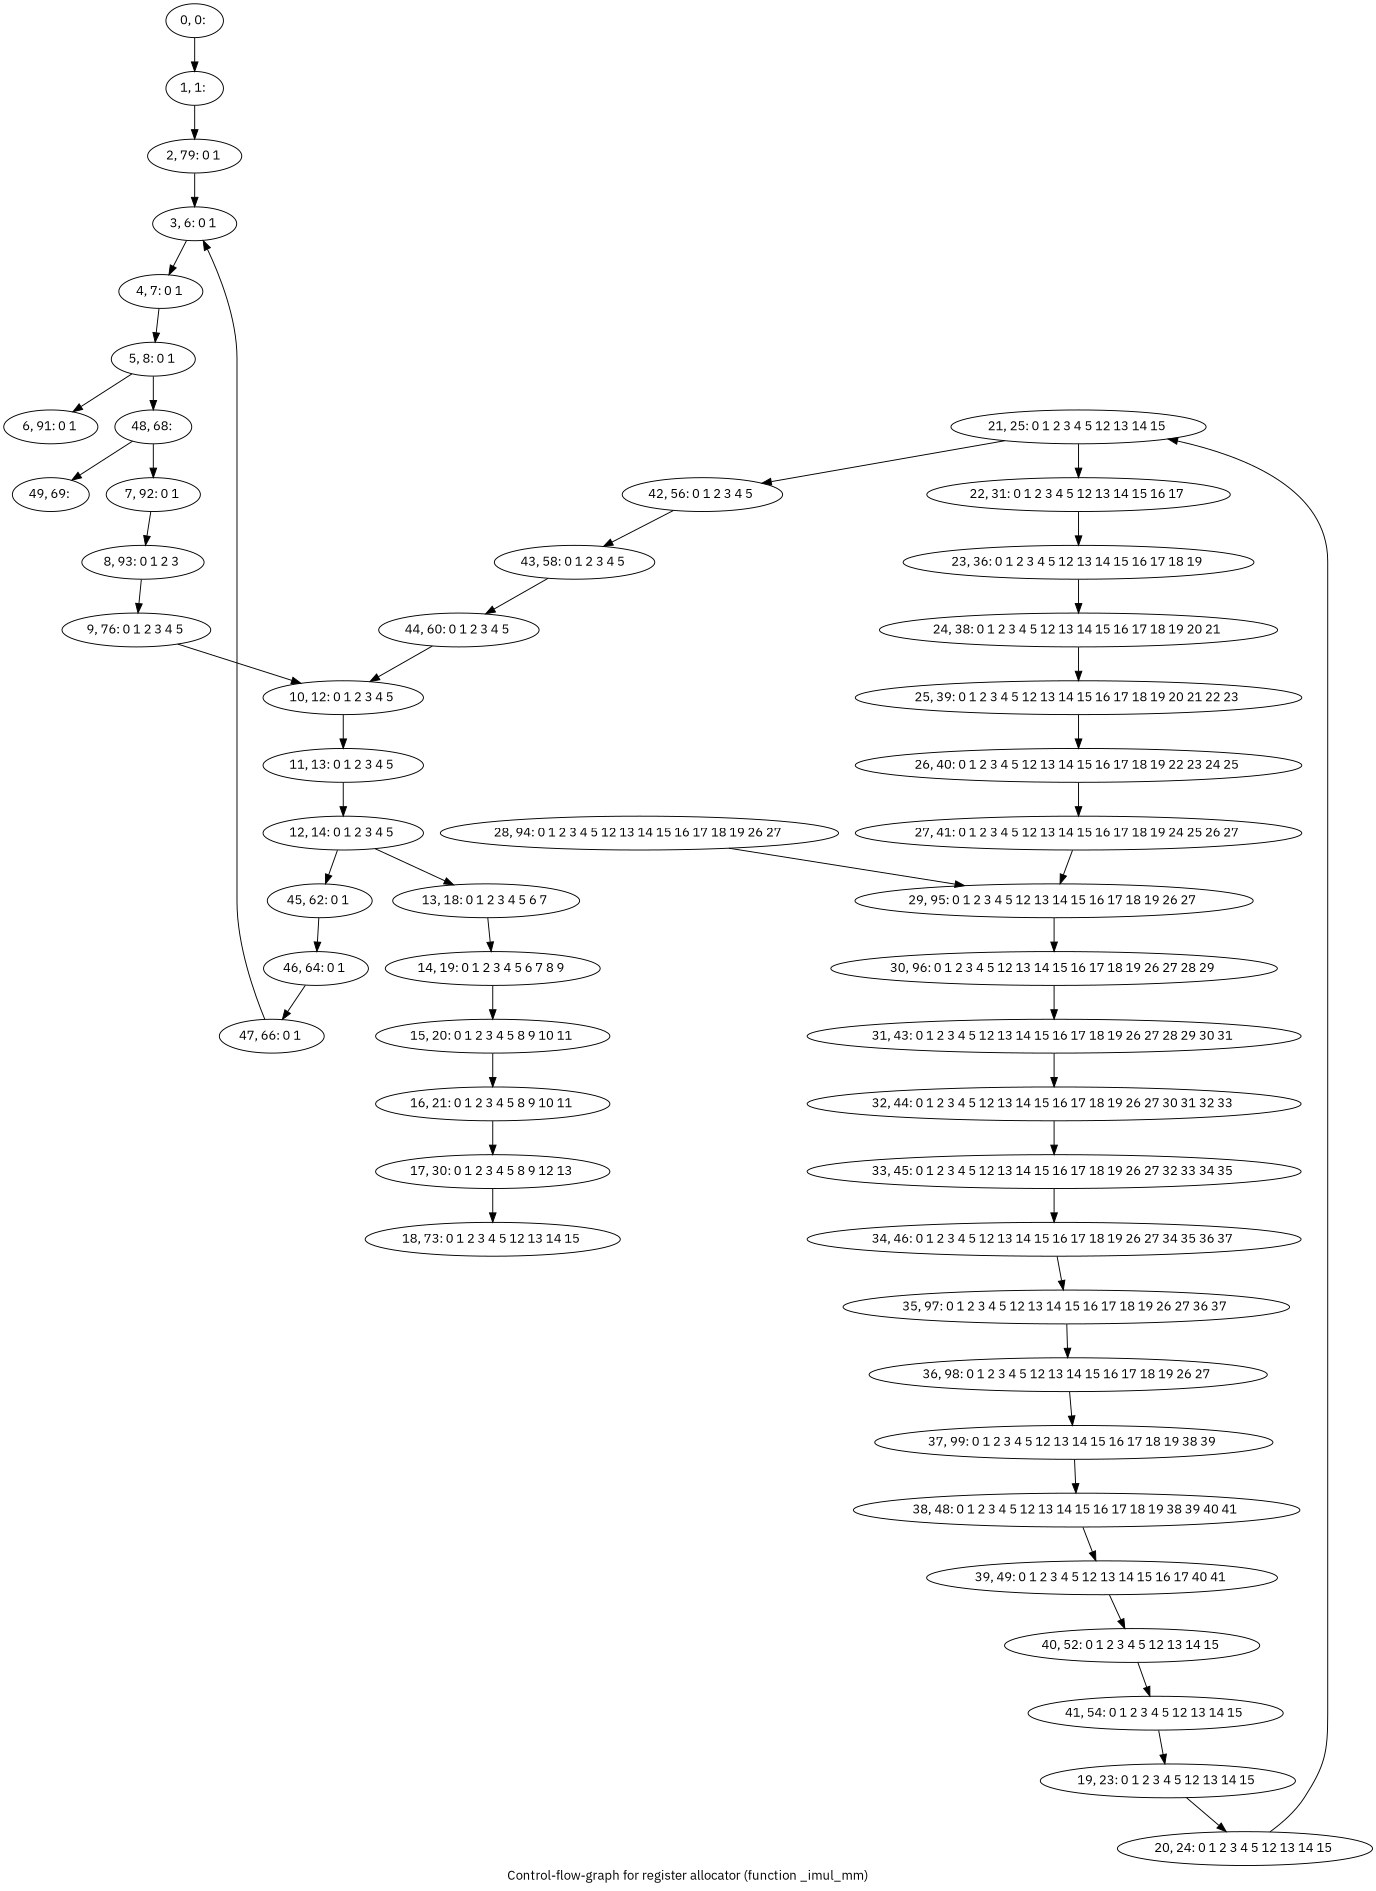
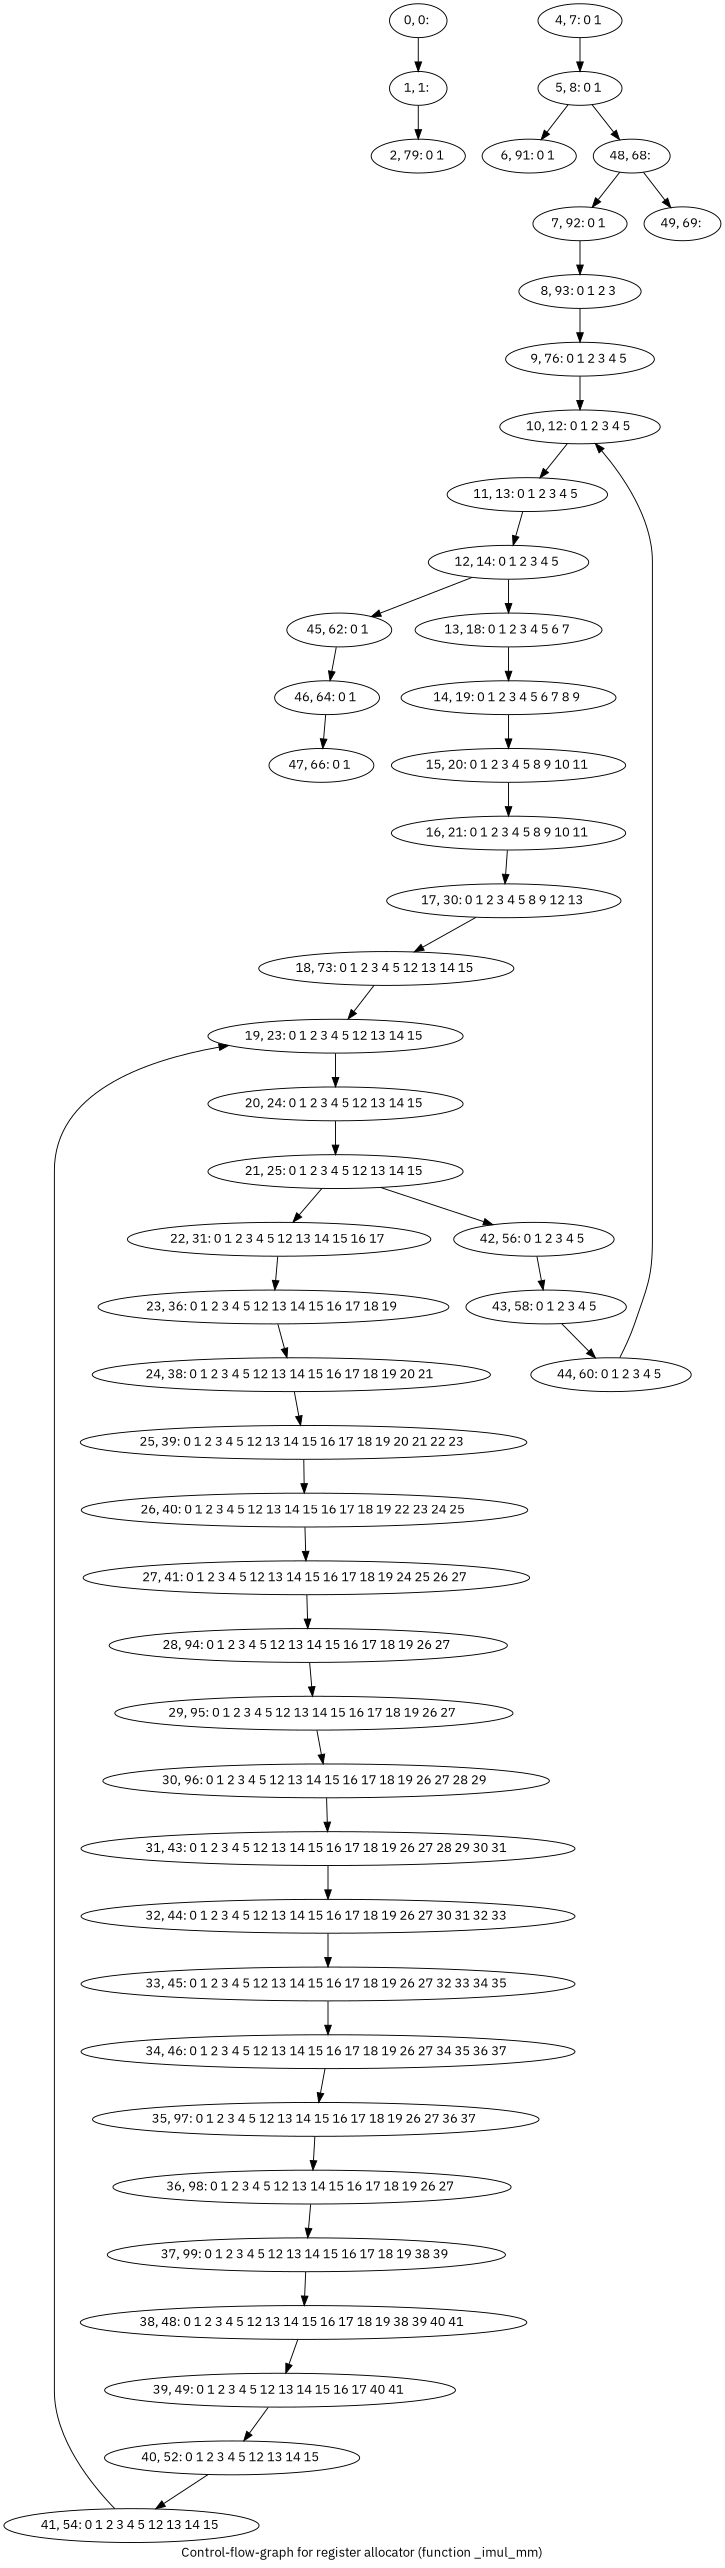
(195, 224) -> none
(1068, 863) -> (307, 1607)
none -> (364, 998)
